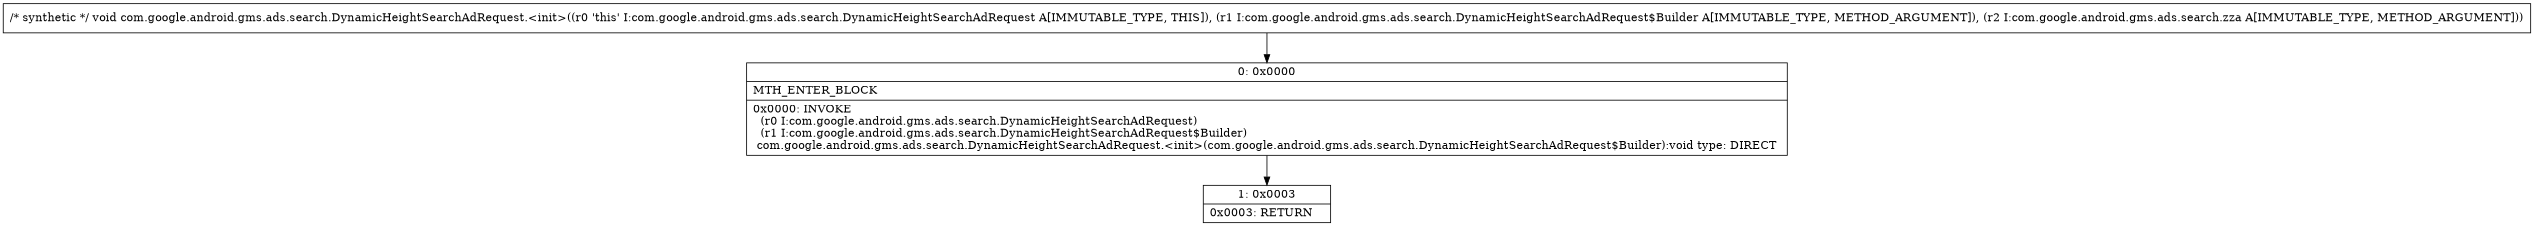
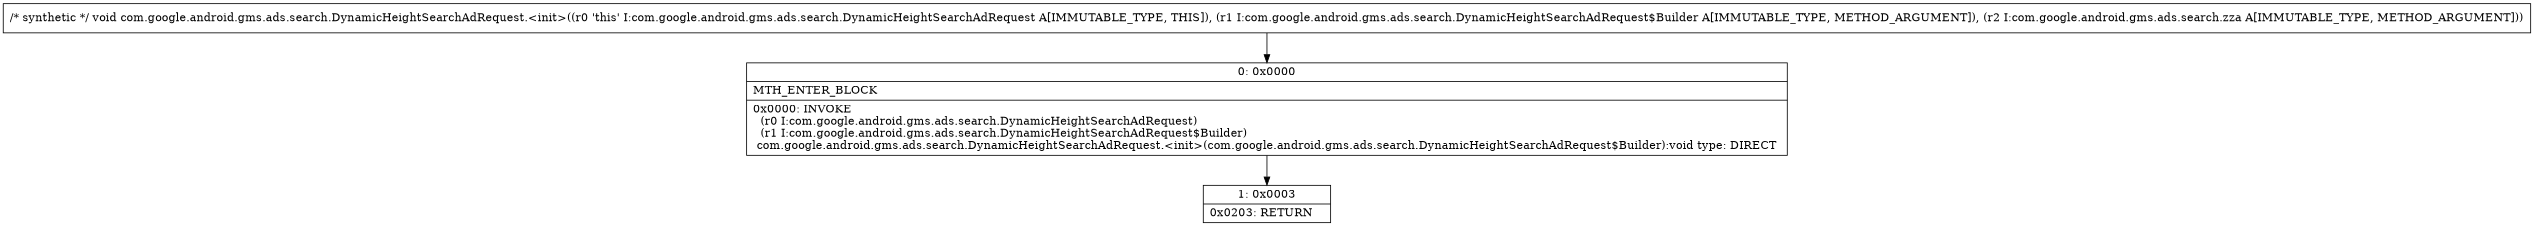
(1267, 213) -> (1267, 213)
